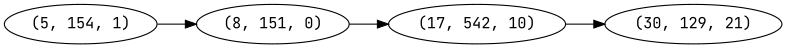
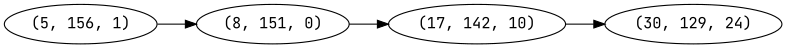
(81, 24) -> (81, 24)
(477, 24) -> (477, 24)
(693, 24) -> (693, 24)
